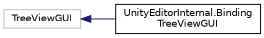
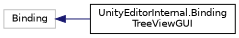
(42, 19) -> (30, 19)
